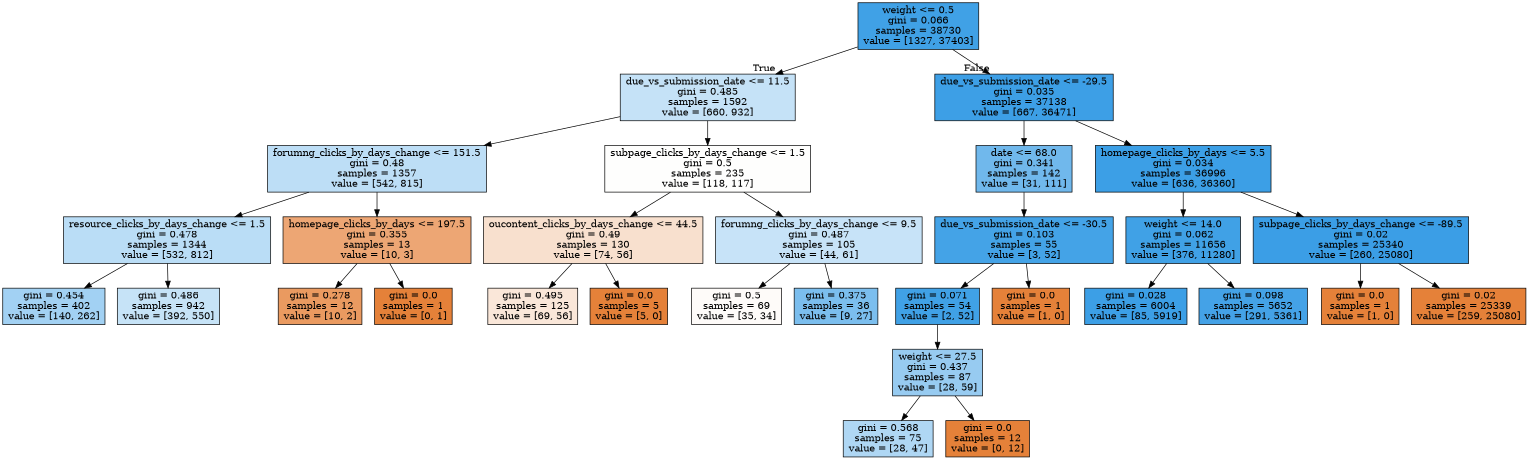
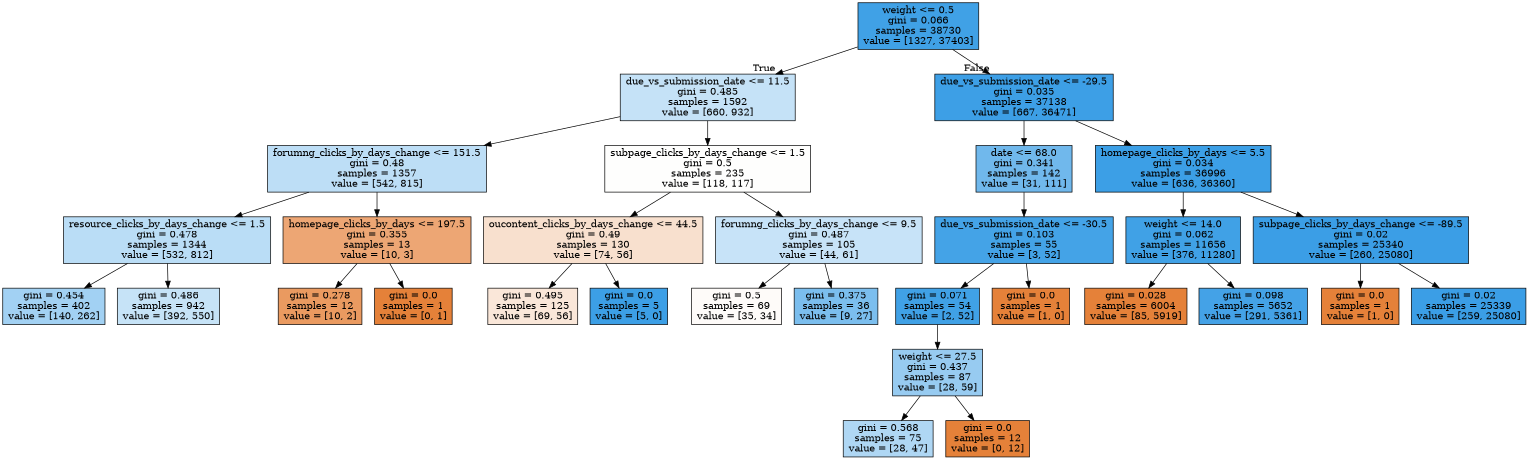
(629, 306) -> (629, 306)
(1136, 306) -> (1136, 306)
(1469, 306) -> (1469, 306)
